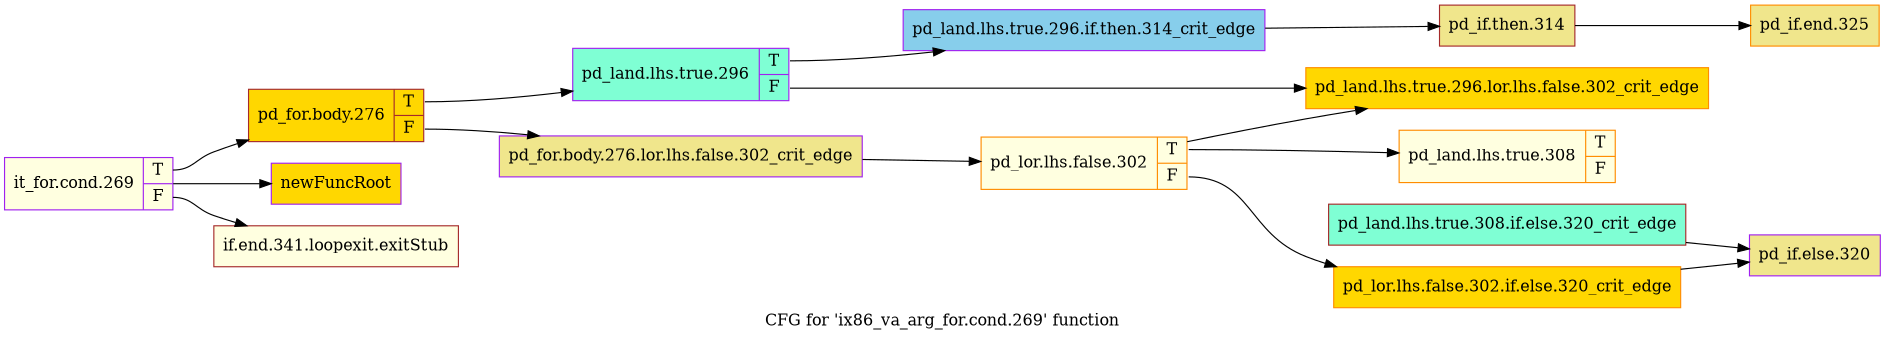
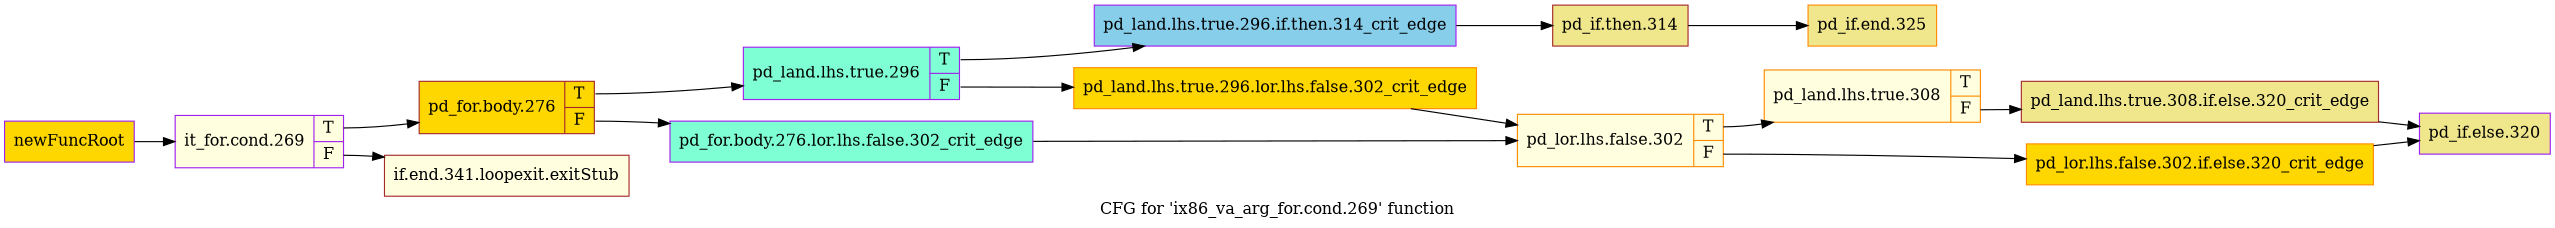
none -> (1995, 110)
(1271, 125) -> (1458, 116)
(681, 156) -> (851, 142)
(216, 184) -> (149, 142)
(1507, 225) -> (2200, 102)
